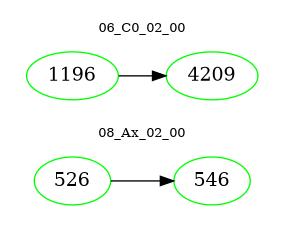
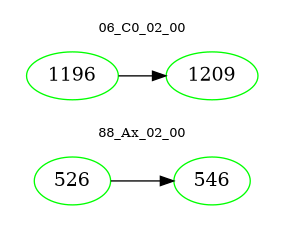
(212, 76) -> (212, 76)
(142, 134) -> (142, 134)
